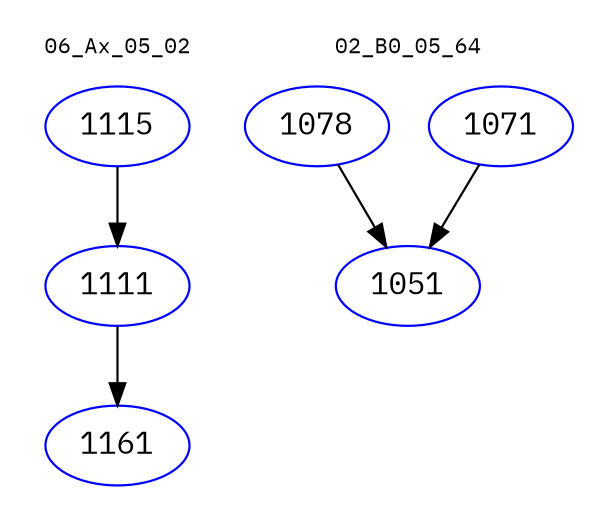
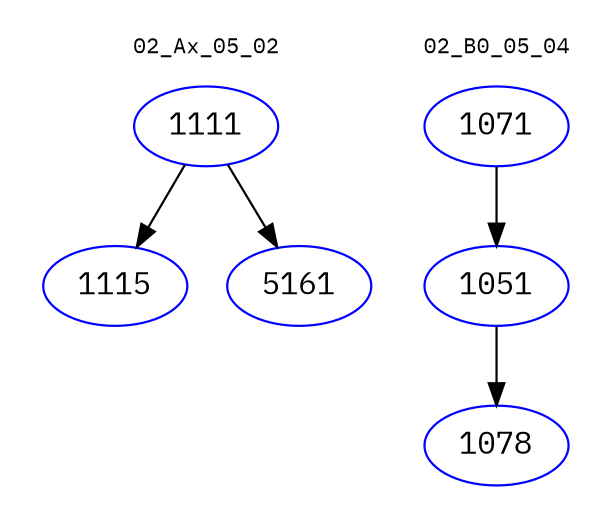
(119, 48) -> (207, 48)
(409, 48) -> (498, 48)
(117, 195) -> (167, 196)
(357, 196) -> (497, 355)
(117, 446) -> (299, 286)
